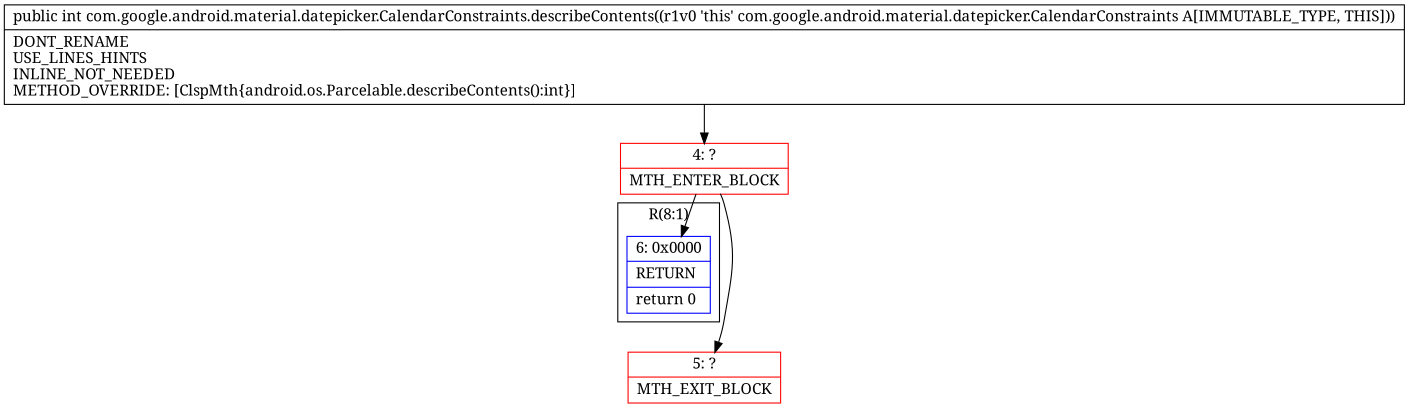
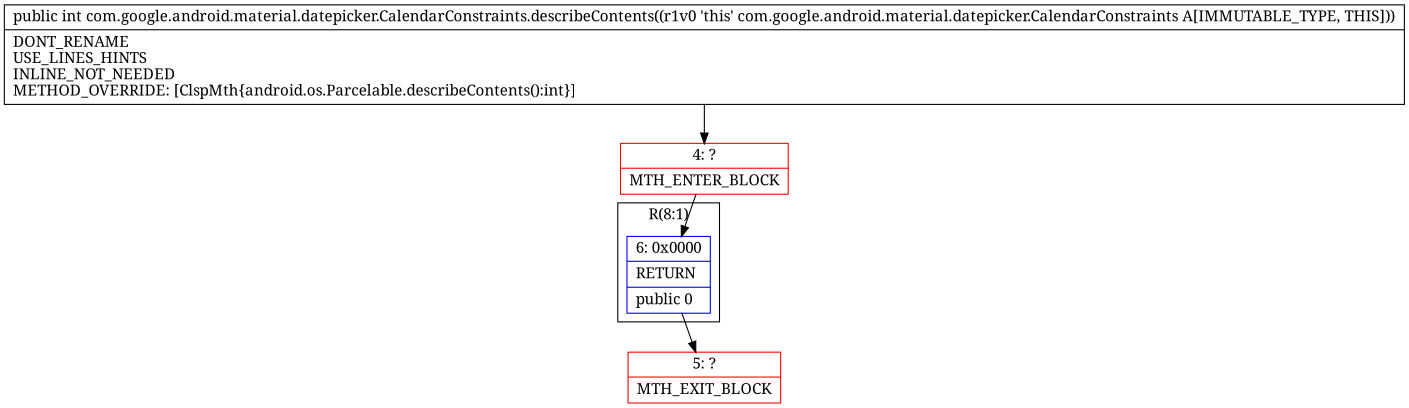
(732, 268) -> (687, 329)
(666, 300) -> (664, 300)
